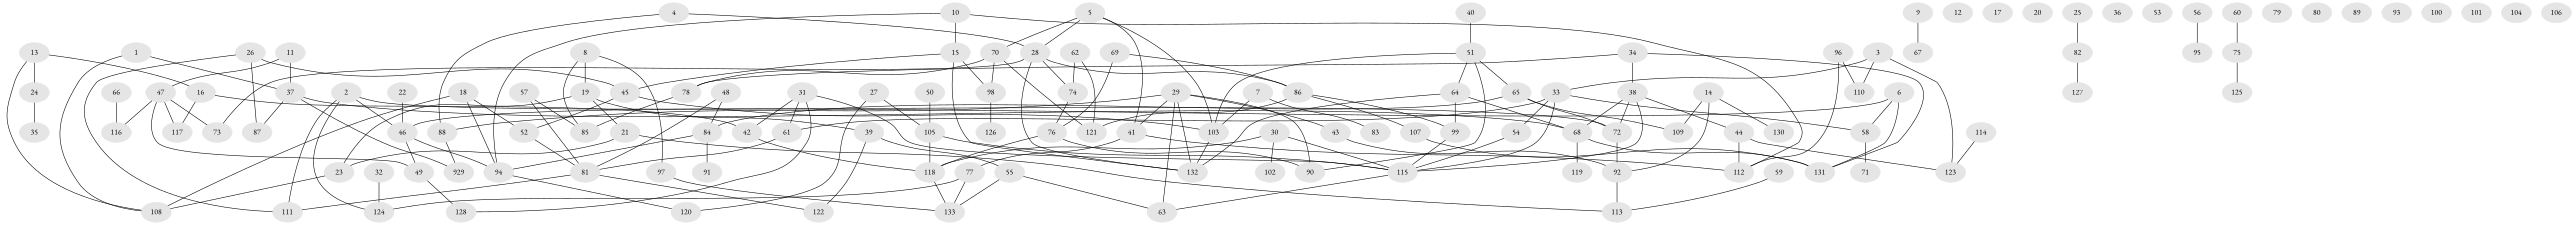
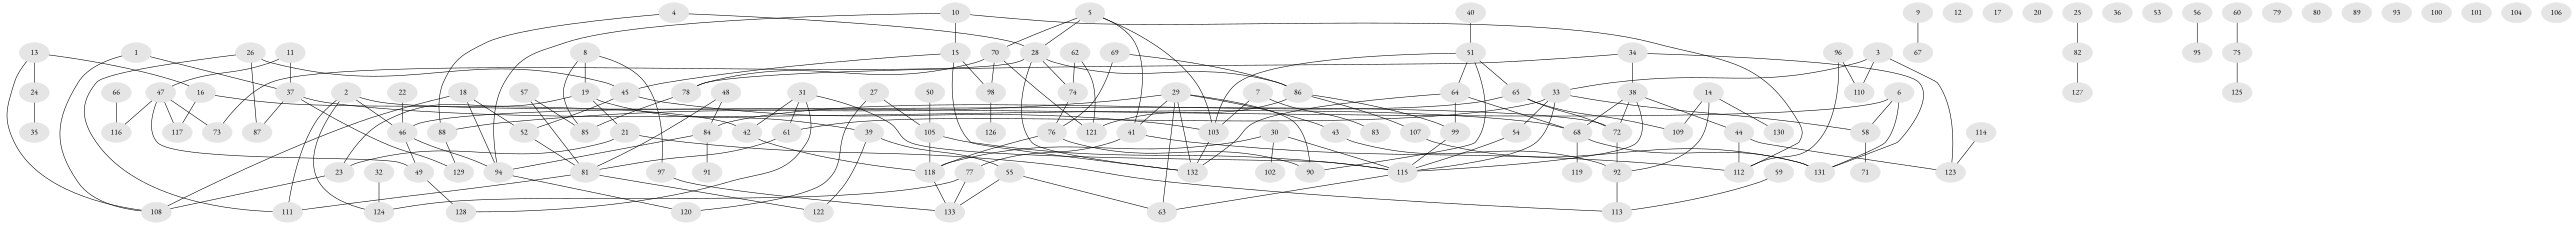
(459, 172) -> (459, 172)
